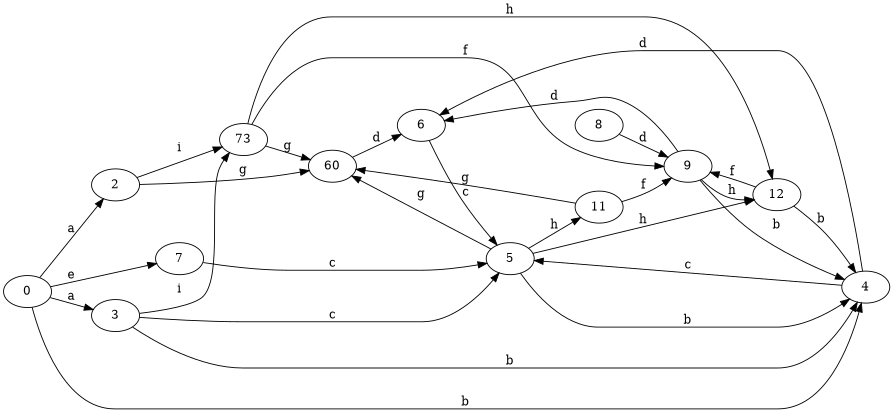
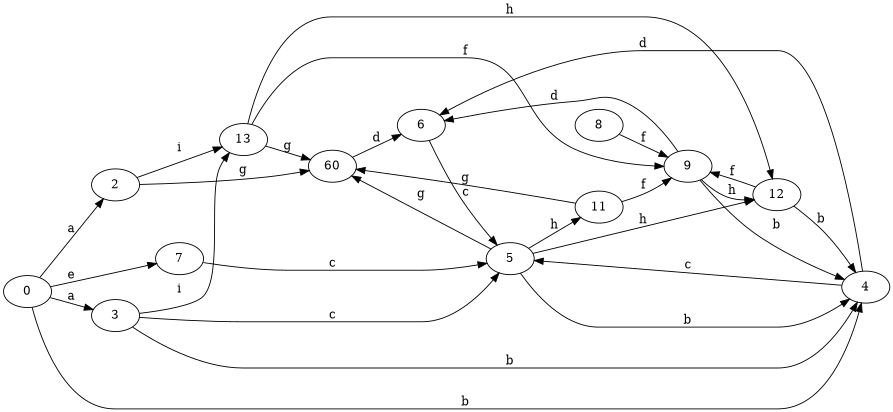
(644, 138) -> (644, 138)
(244, 140) -> (244, 140)
